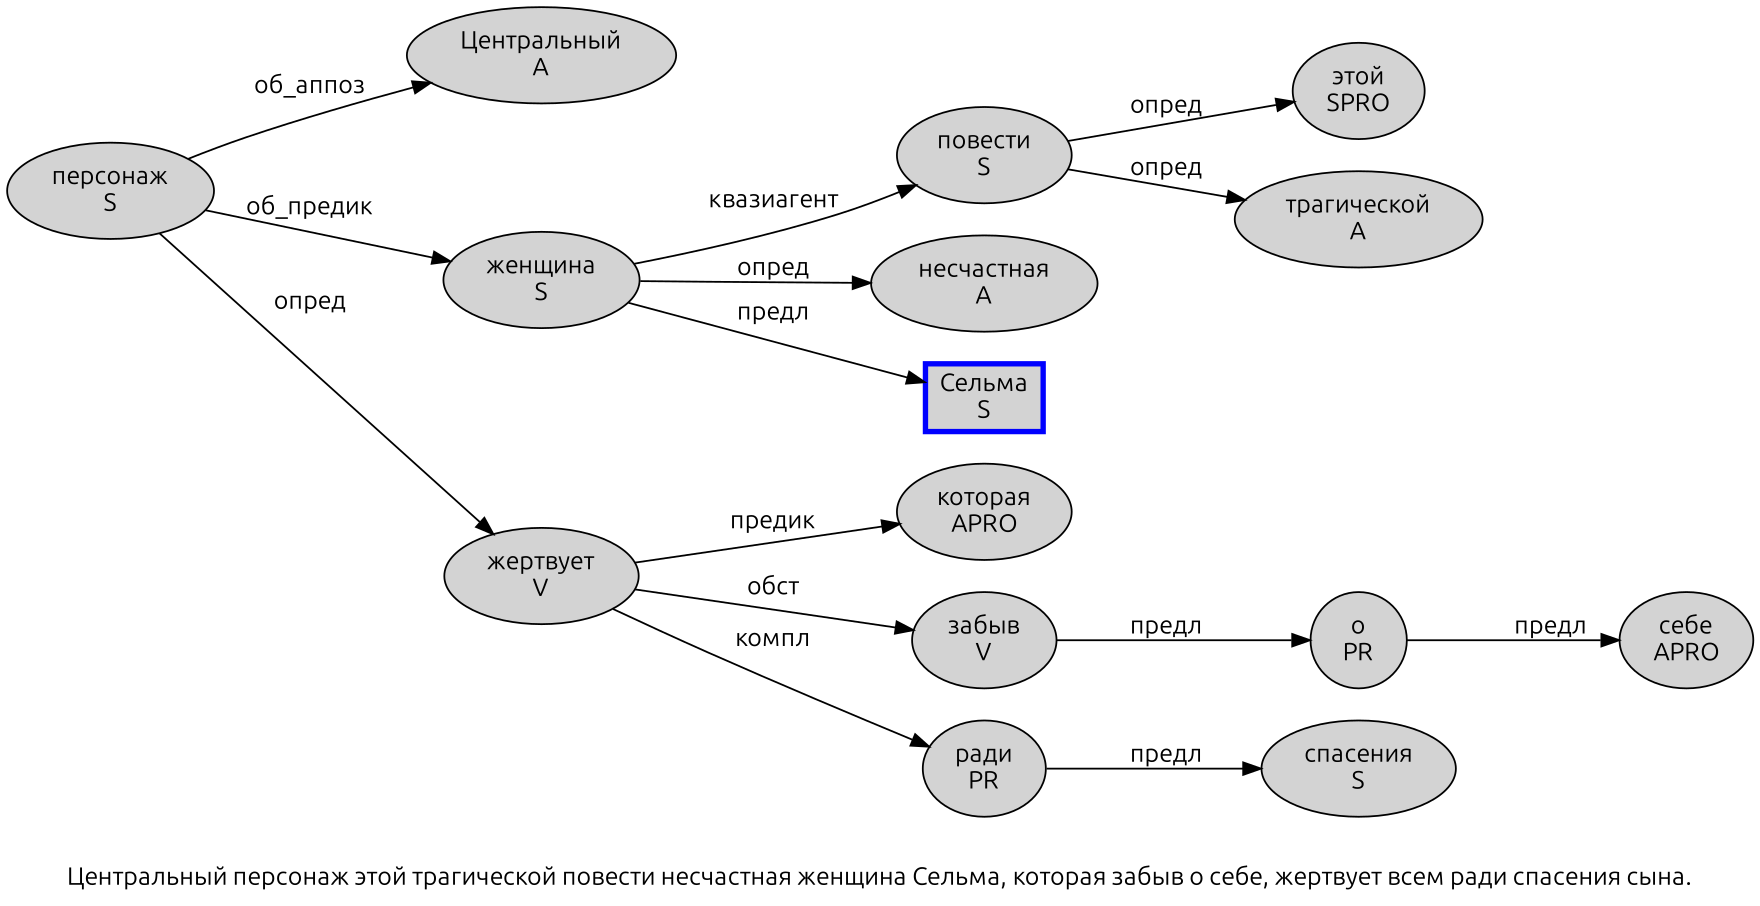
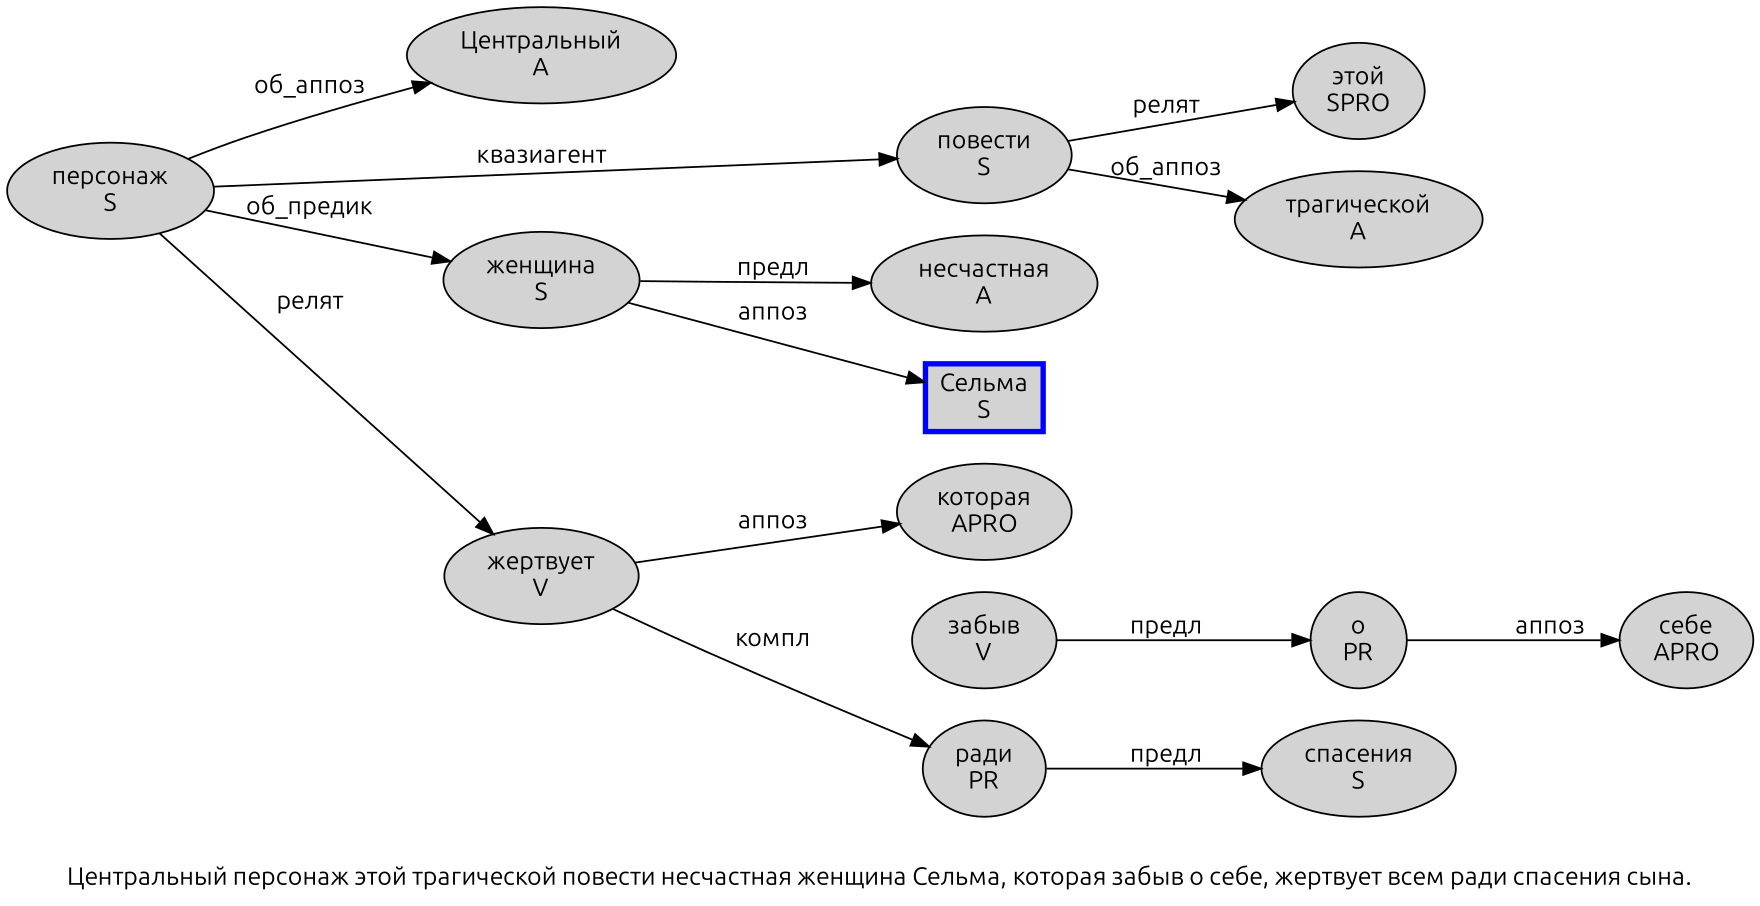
(1166, 106) -> (1166, 106)
(1166, 169) -> (1166, 169)
(768, 234) -> (546, 173)
(774, 268) -> (774, 268)
(310, 302) -> (310, 302)
(774, 313) -> (774, 313)
(774, 522) -> (774, 522)
(765, 608) -> none
(1551, 627) -> (1551, 627)
